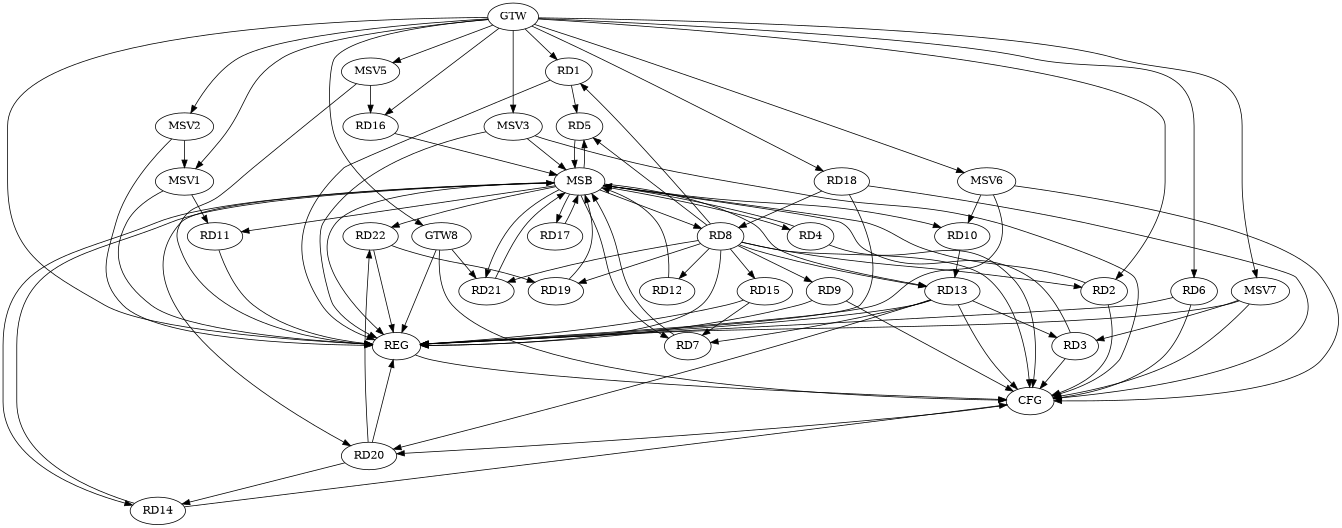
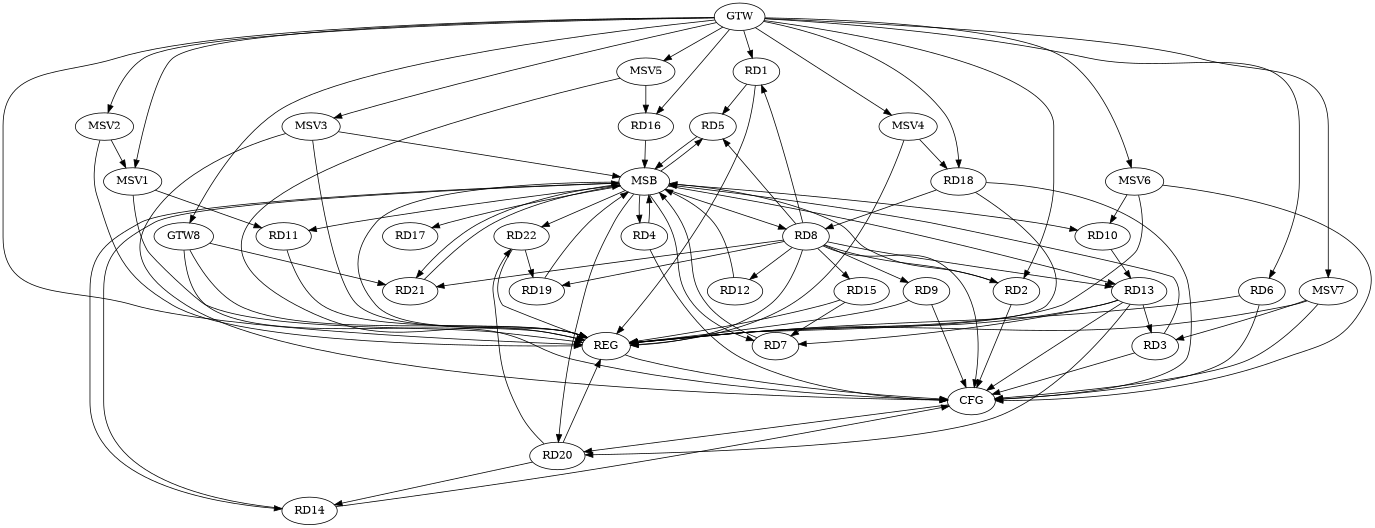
none -> (908, 127)
(570, 213) -> none
